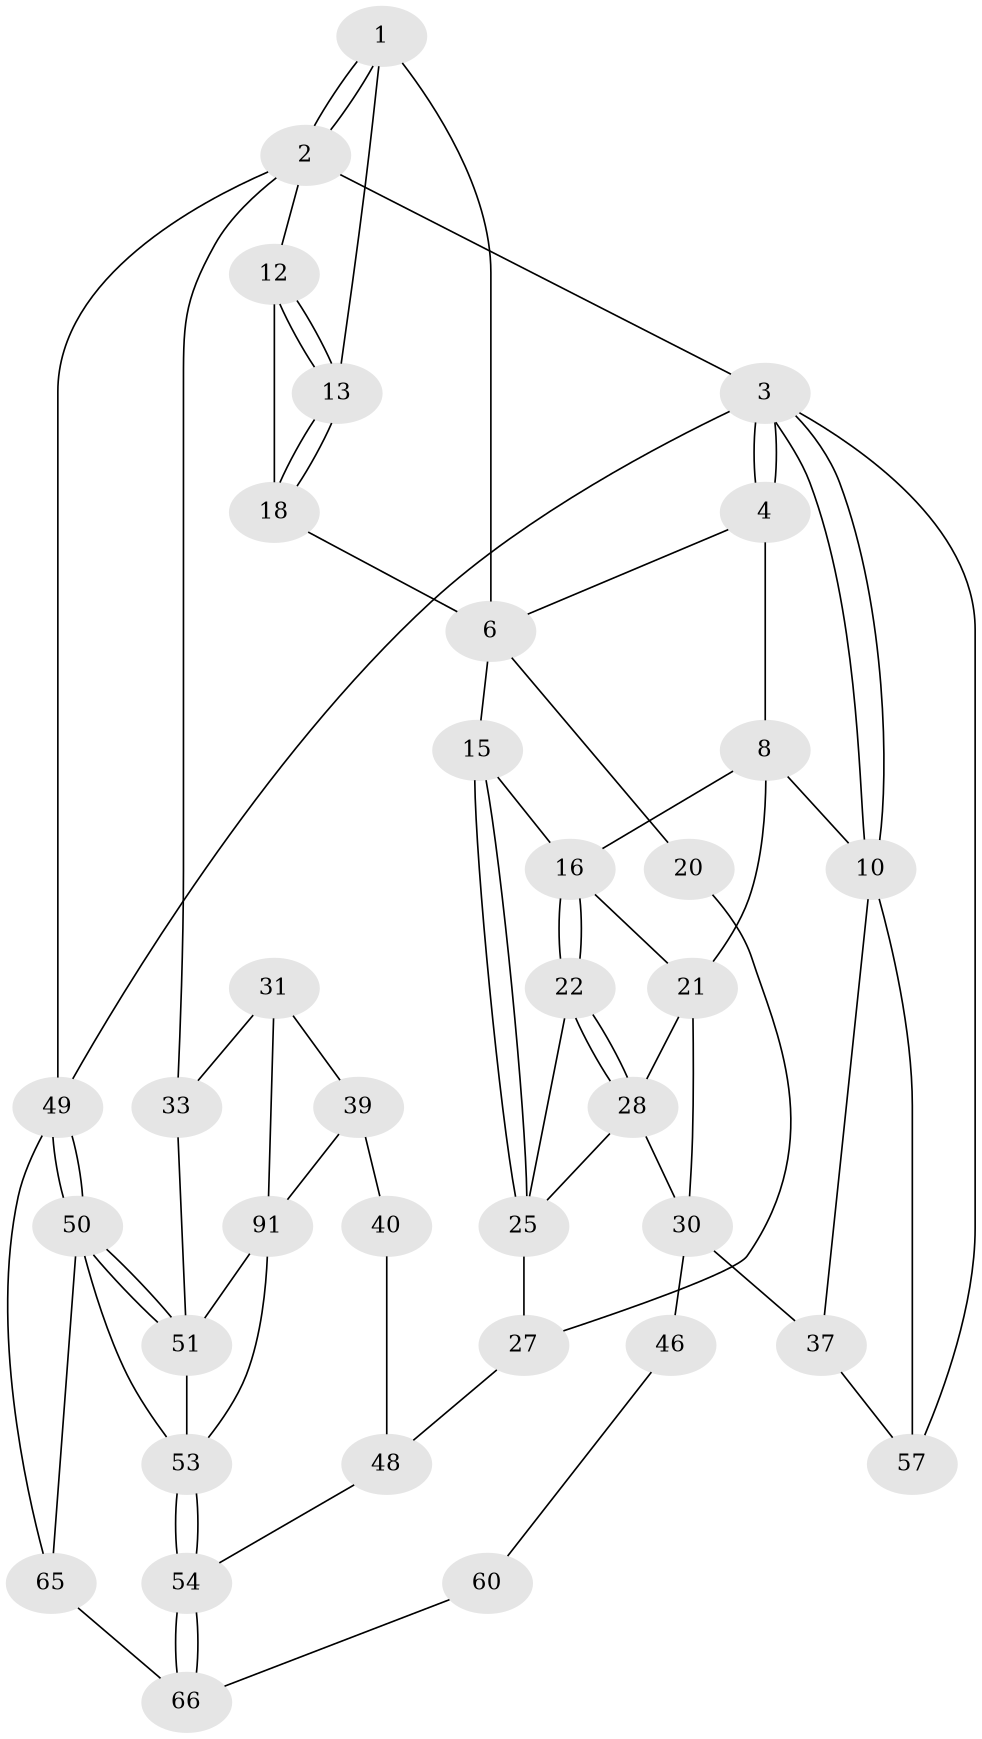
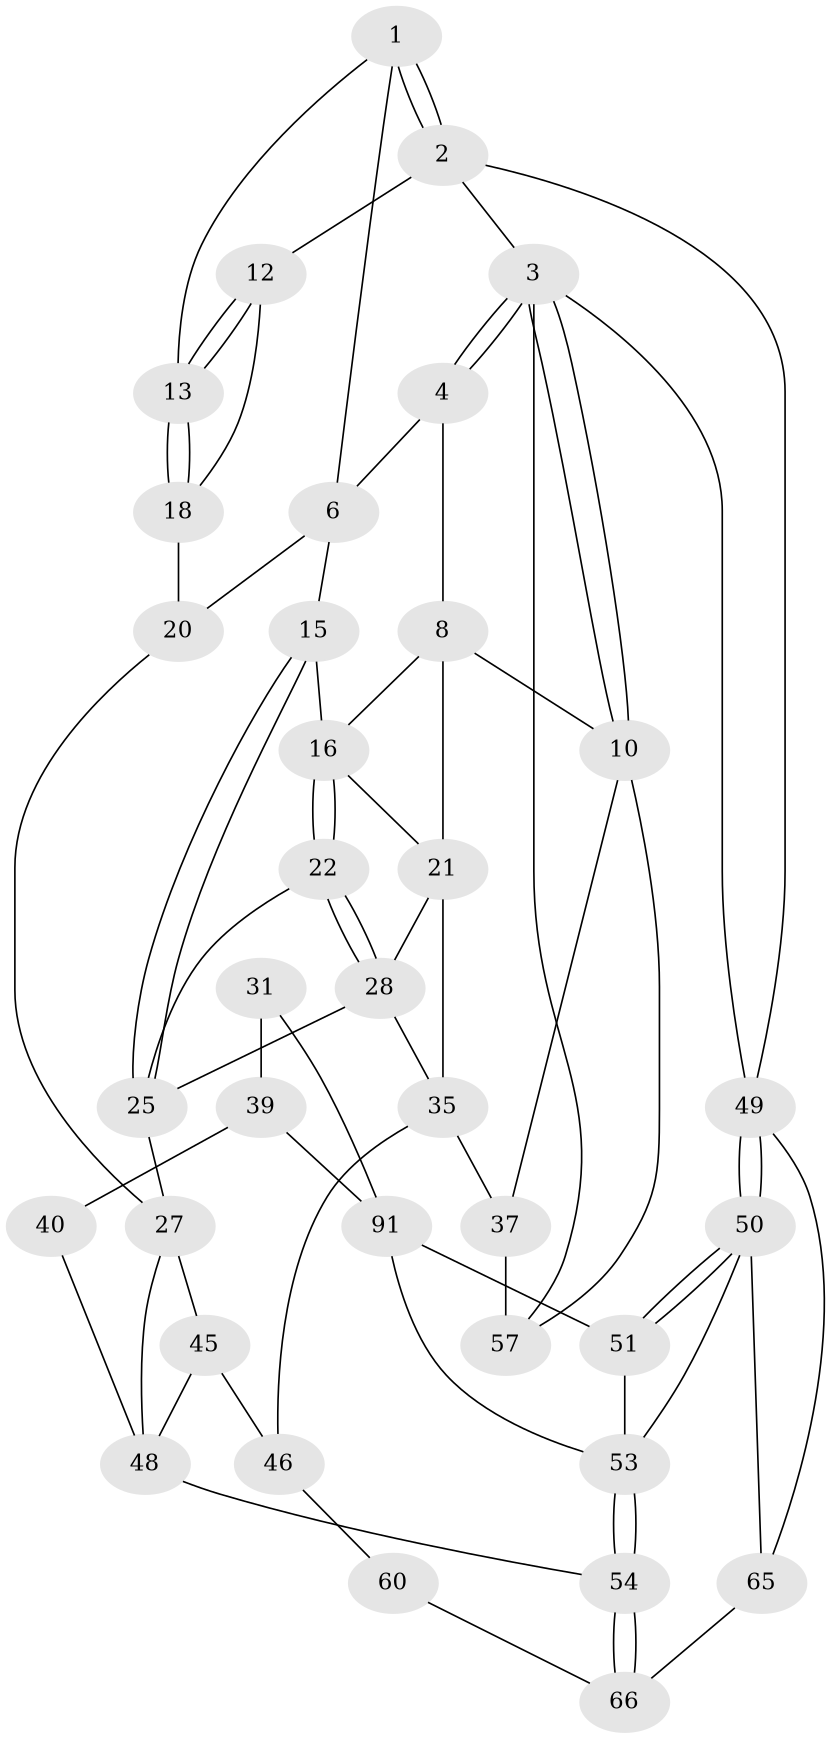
(383, 572) -> (178, 572)
(177, 1107) -> none
(688, 1226) -> (443, 1107)
none -> (205, 1345)
